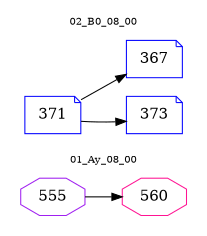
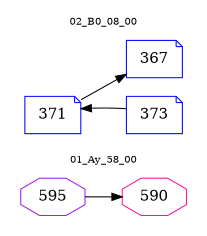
(98, 122) -> (109, 108)
(104, 160) -> (104, 160)
(53, 197) -> (53, 197)
(154, 197) -> (154, 197)
